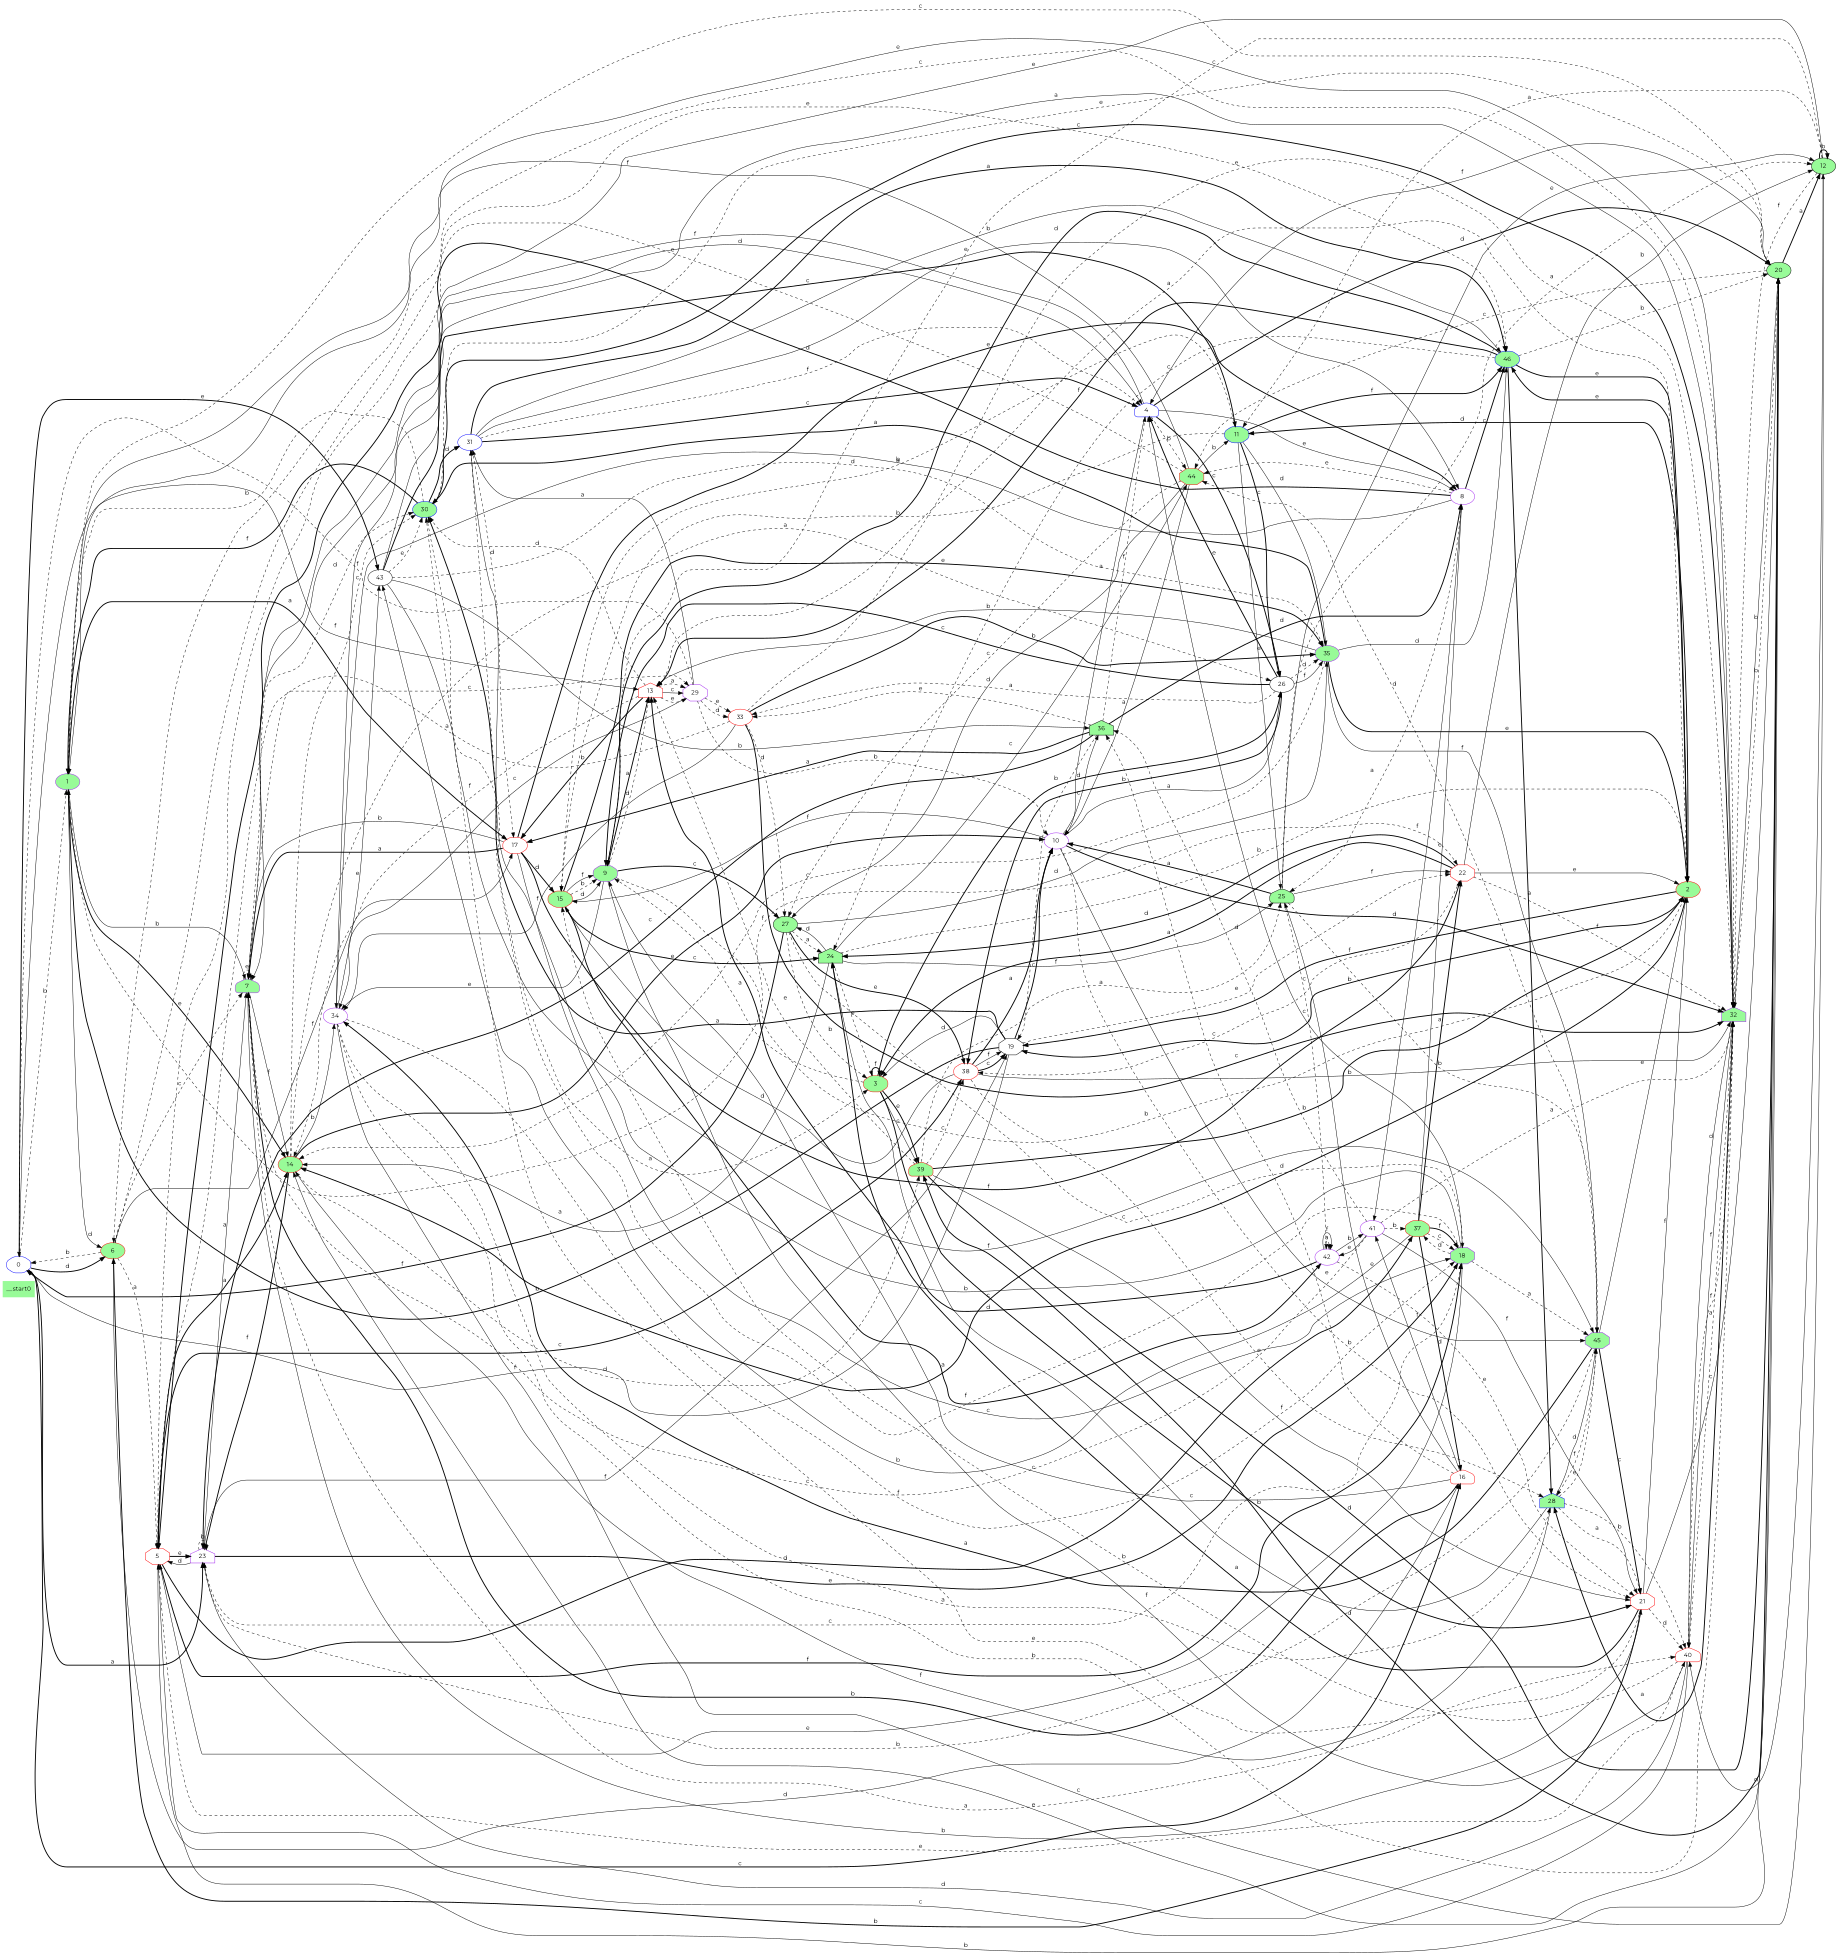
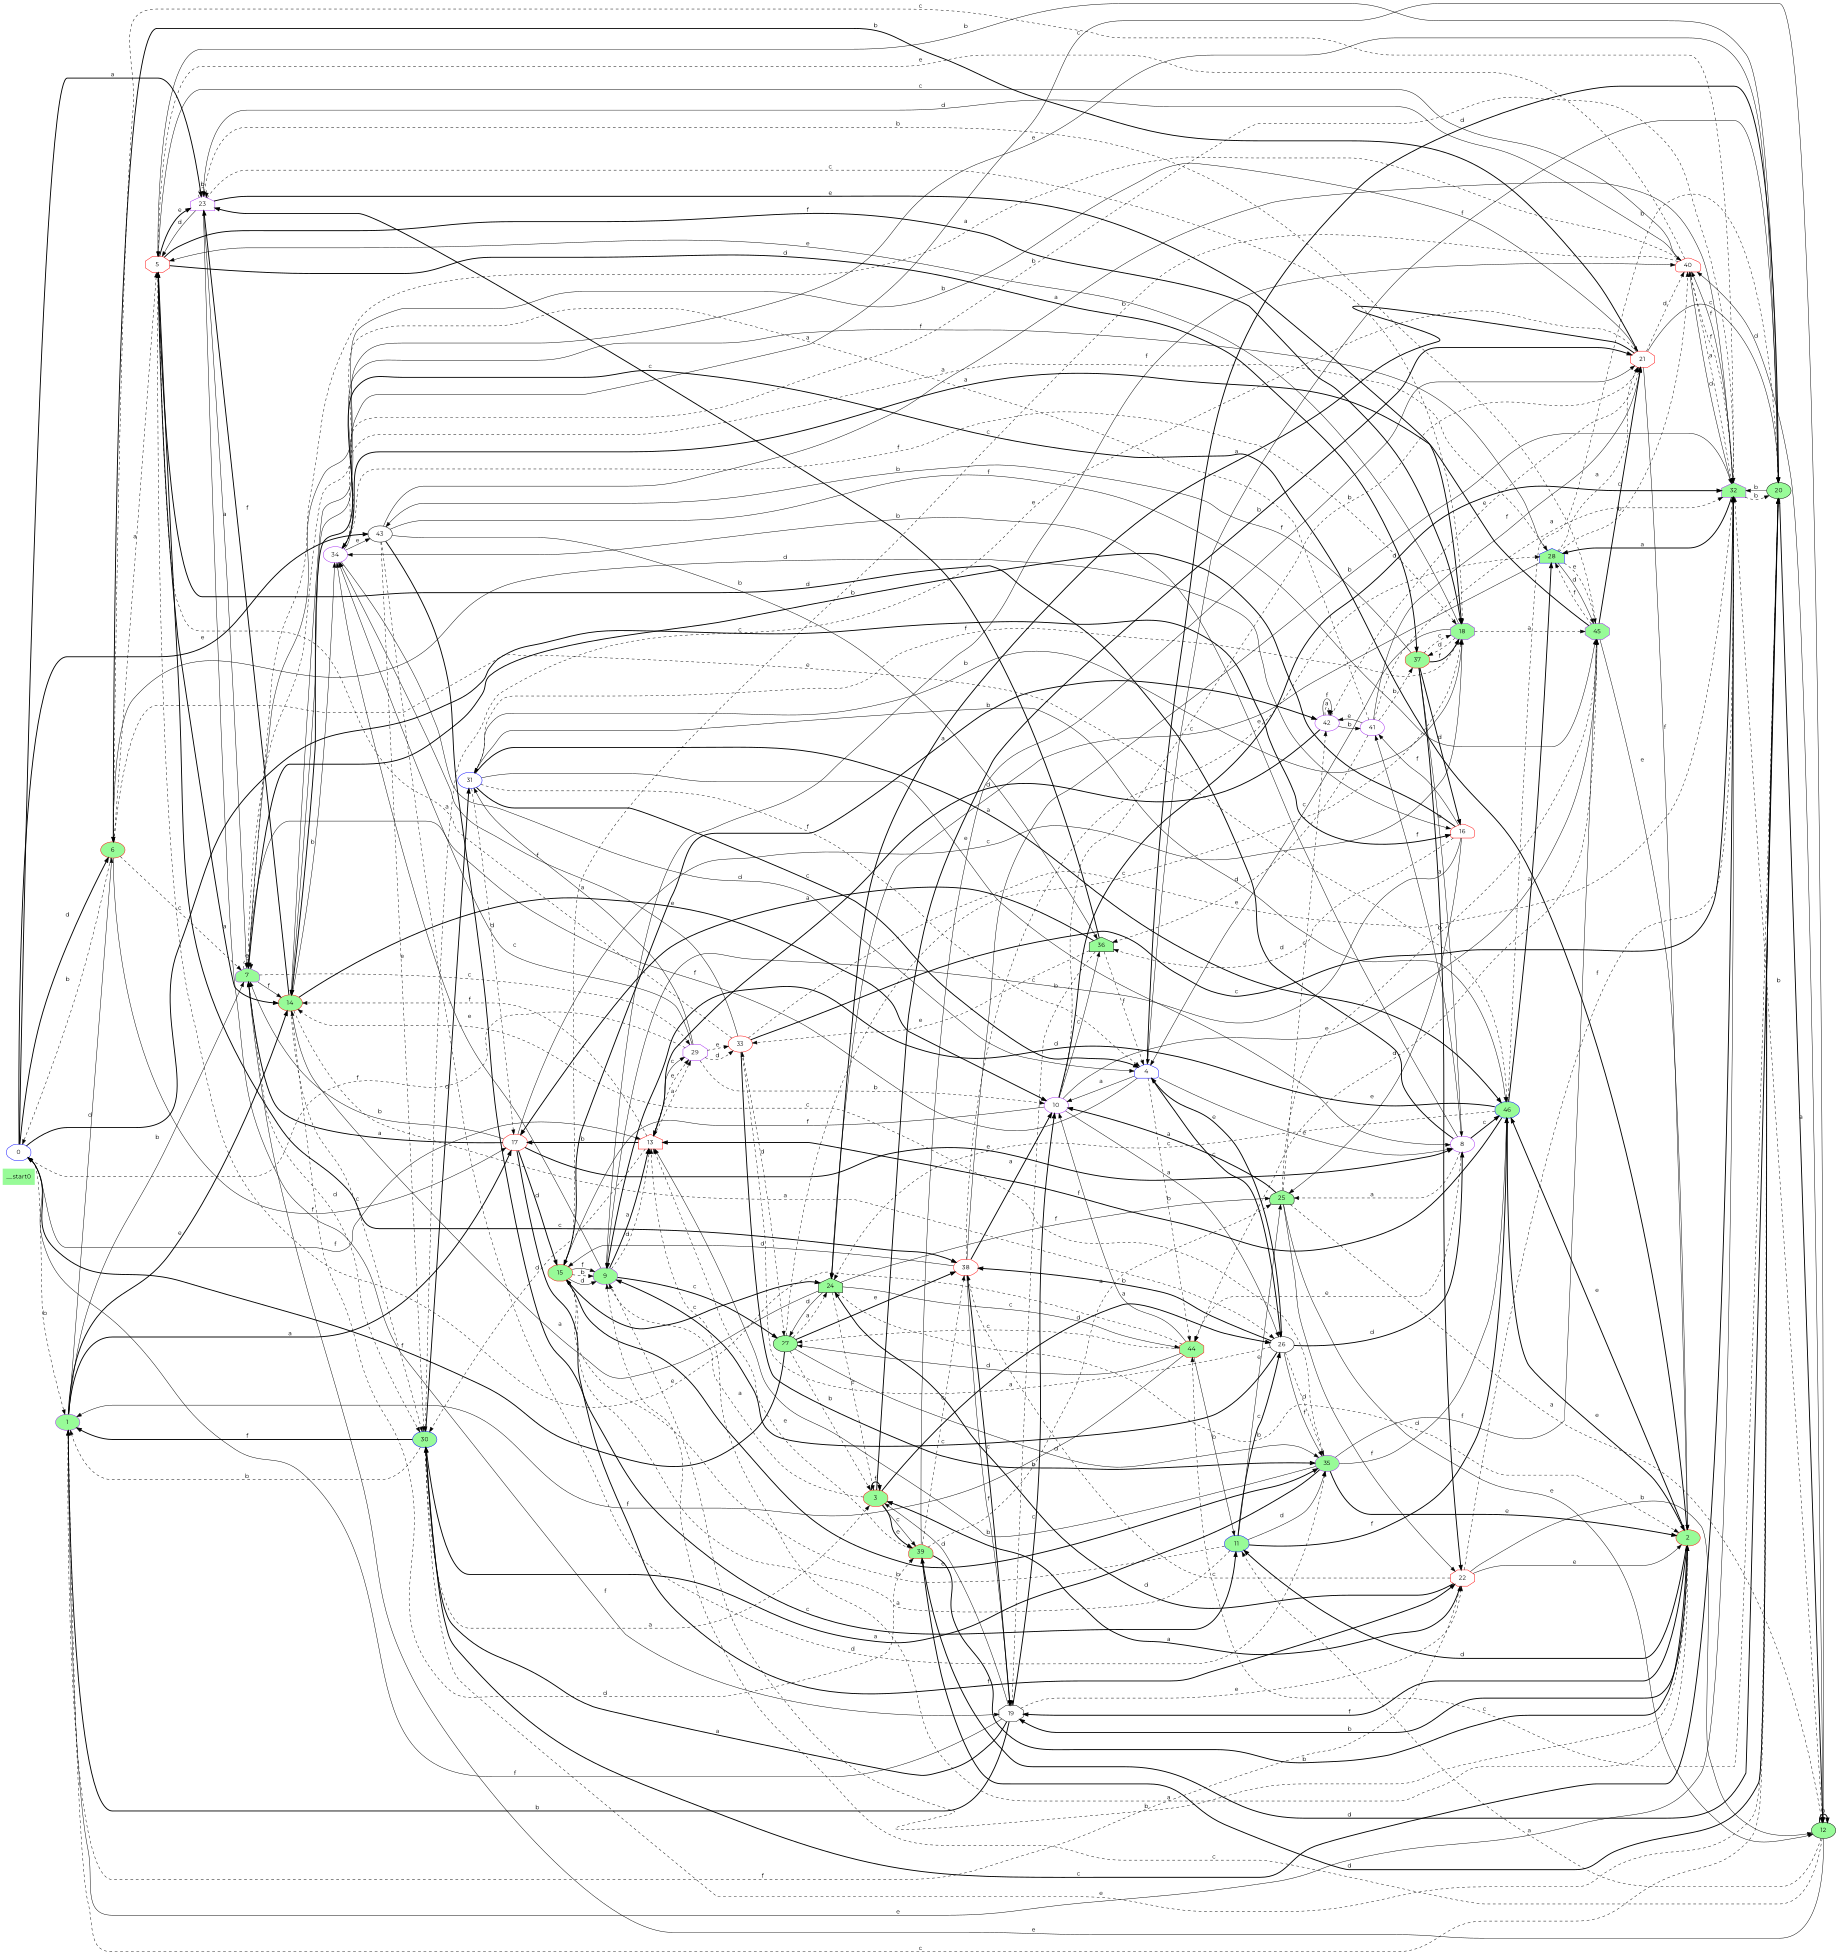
(1779, 206) -> (1779, 981)
(1299, 622) -> (1438, 1305)
(808, 1481) -> (808, 338)
